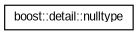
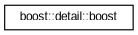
(69, 18) -> (69, 18)
